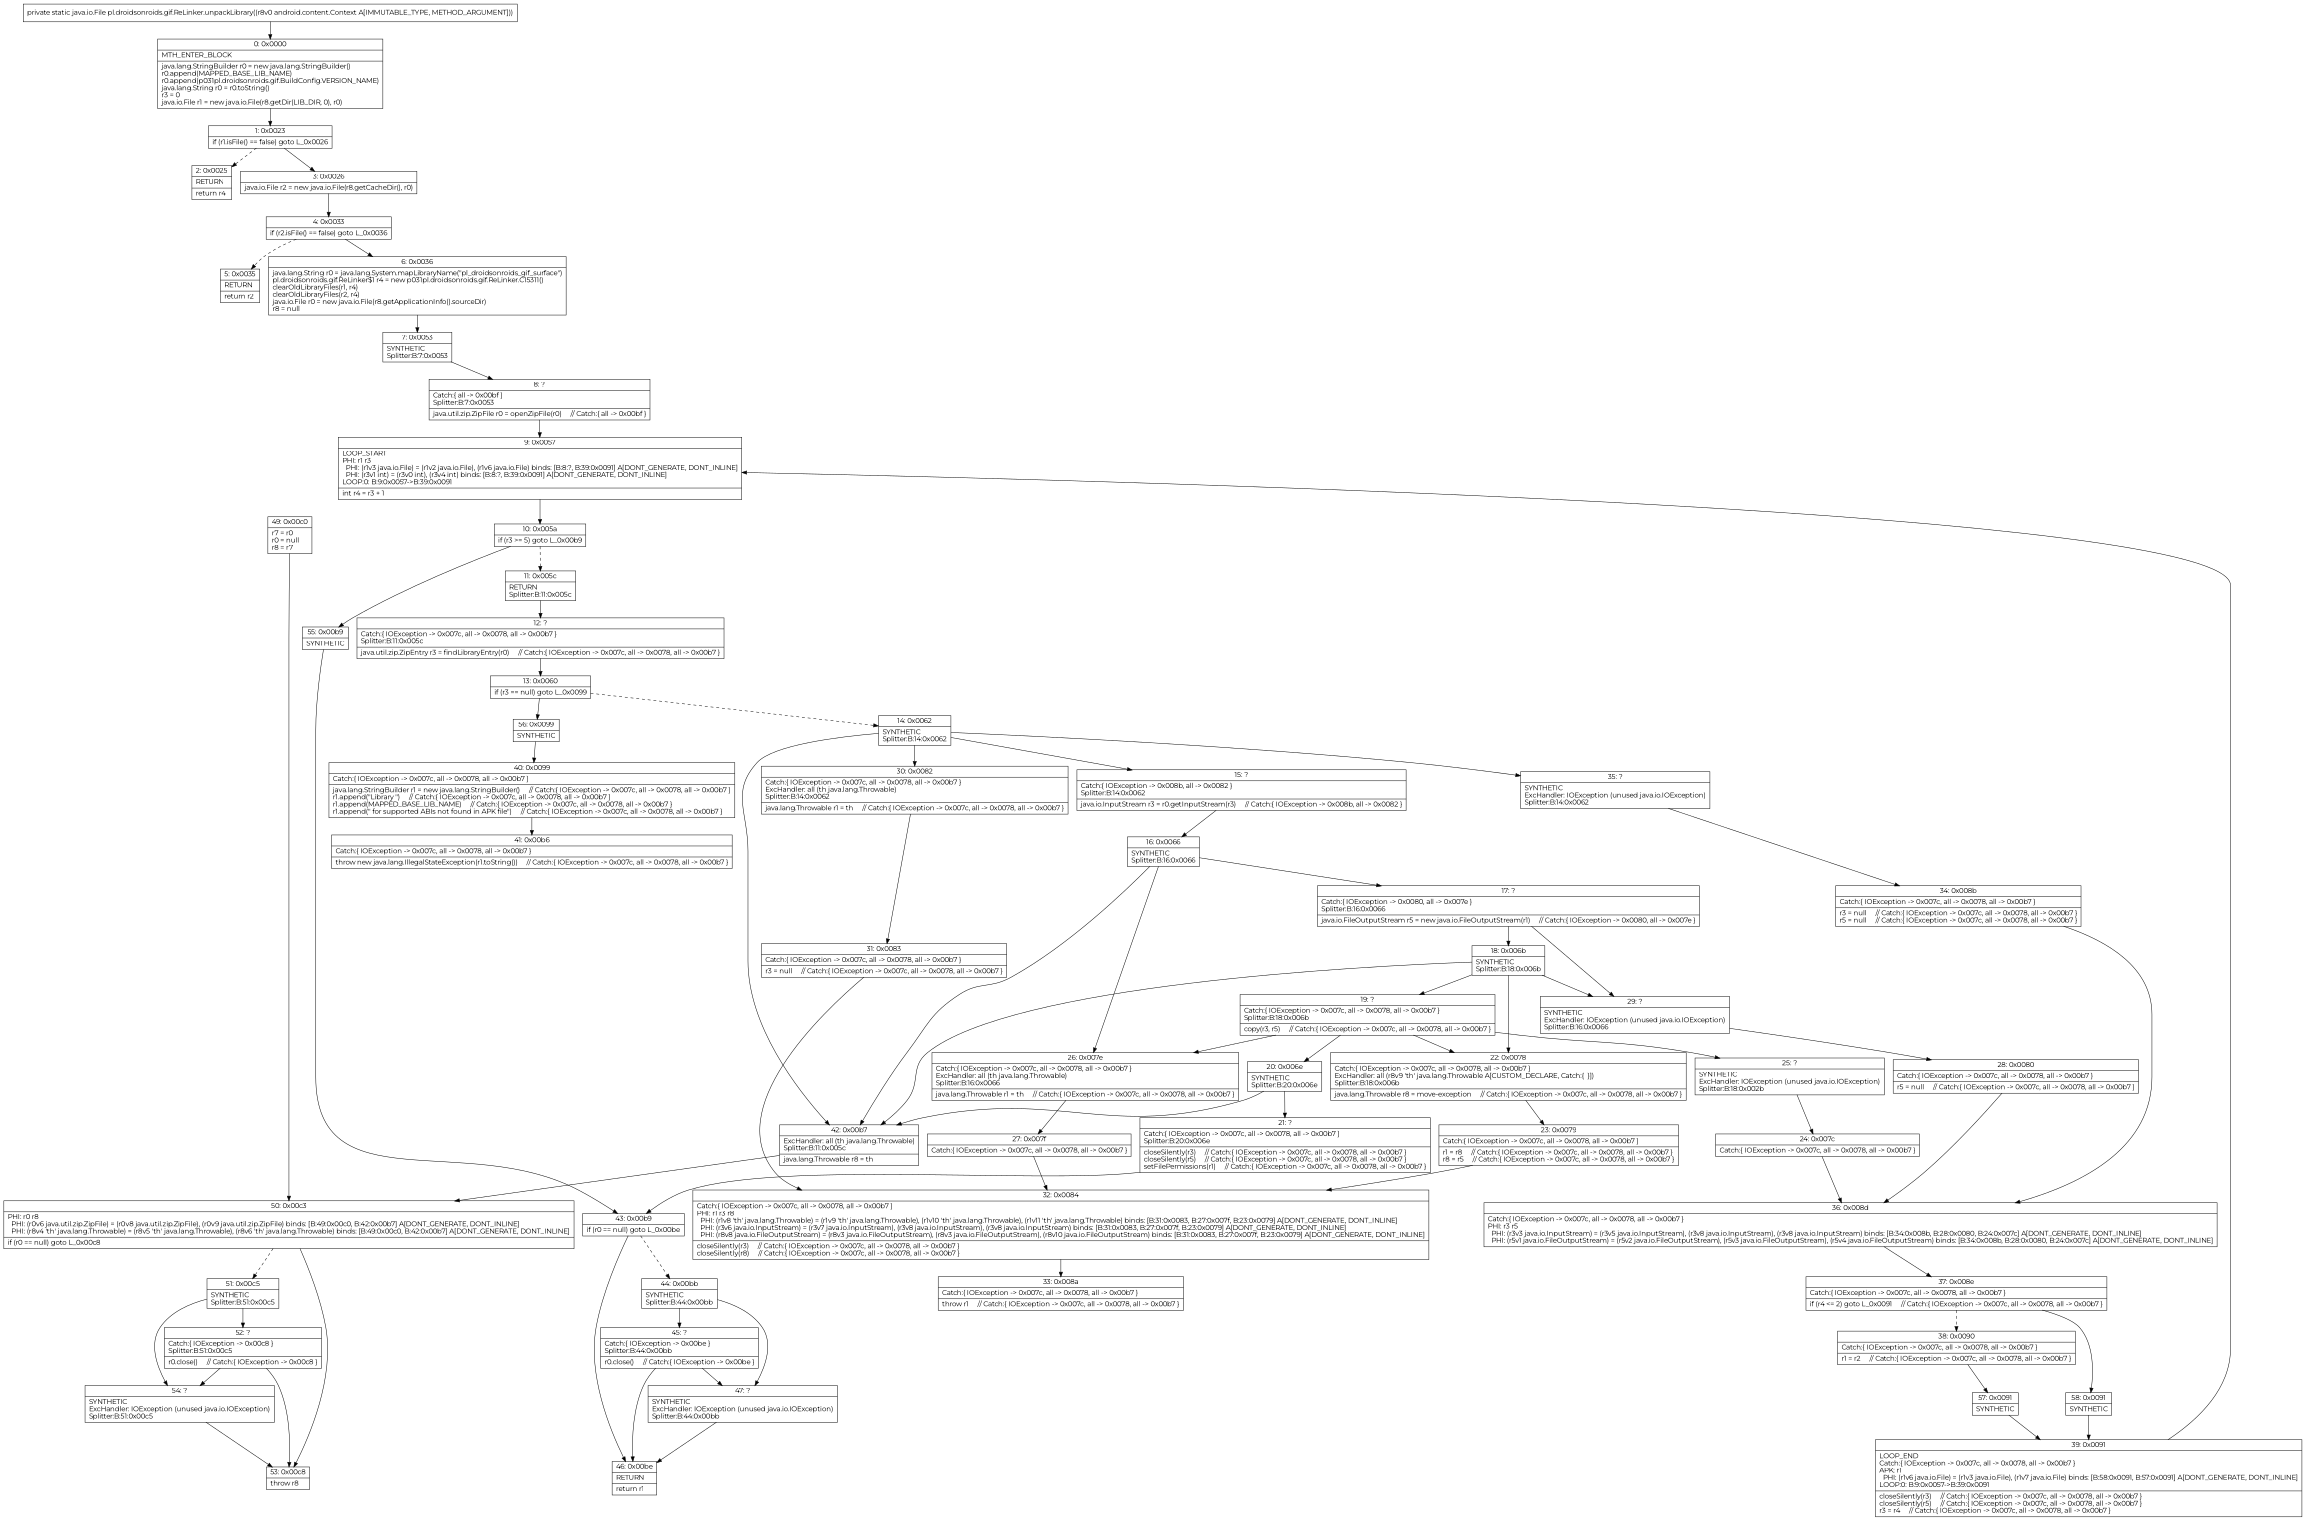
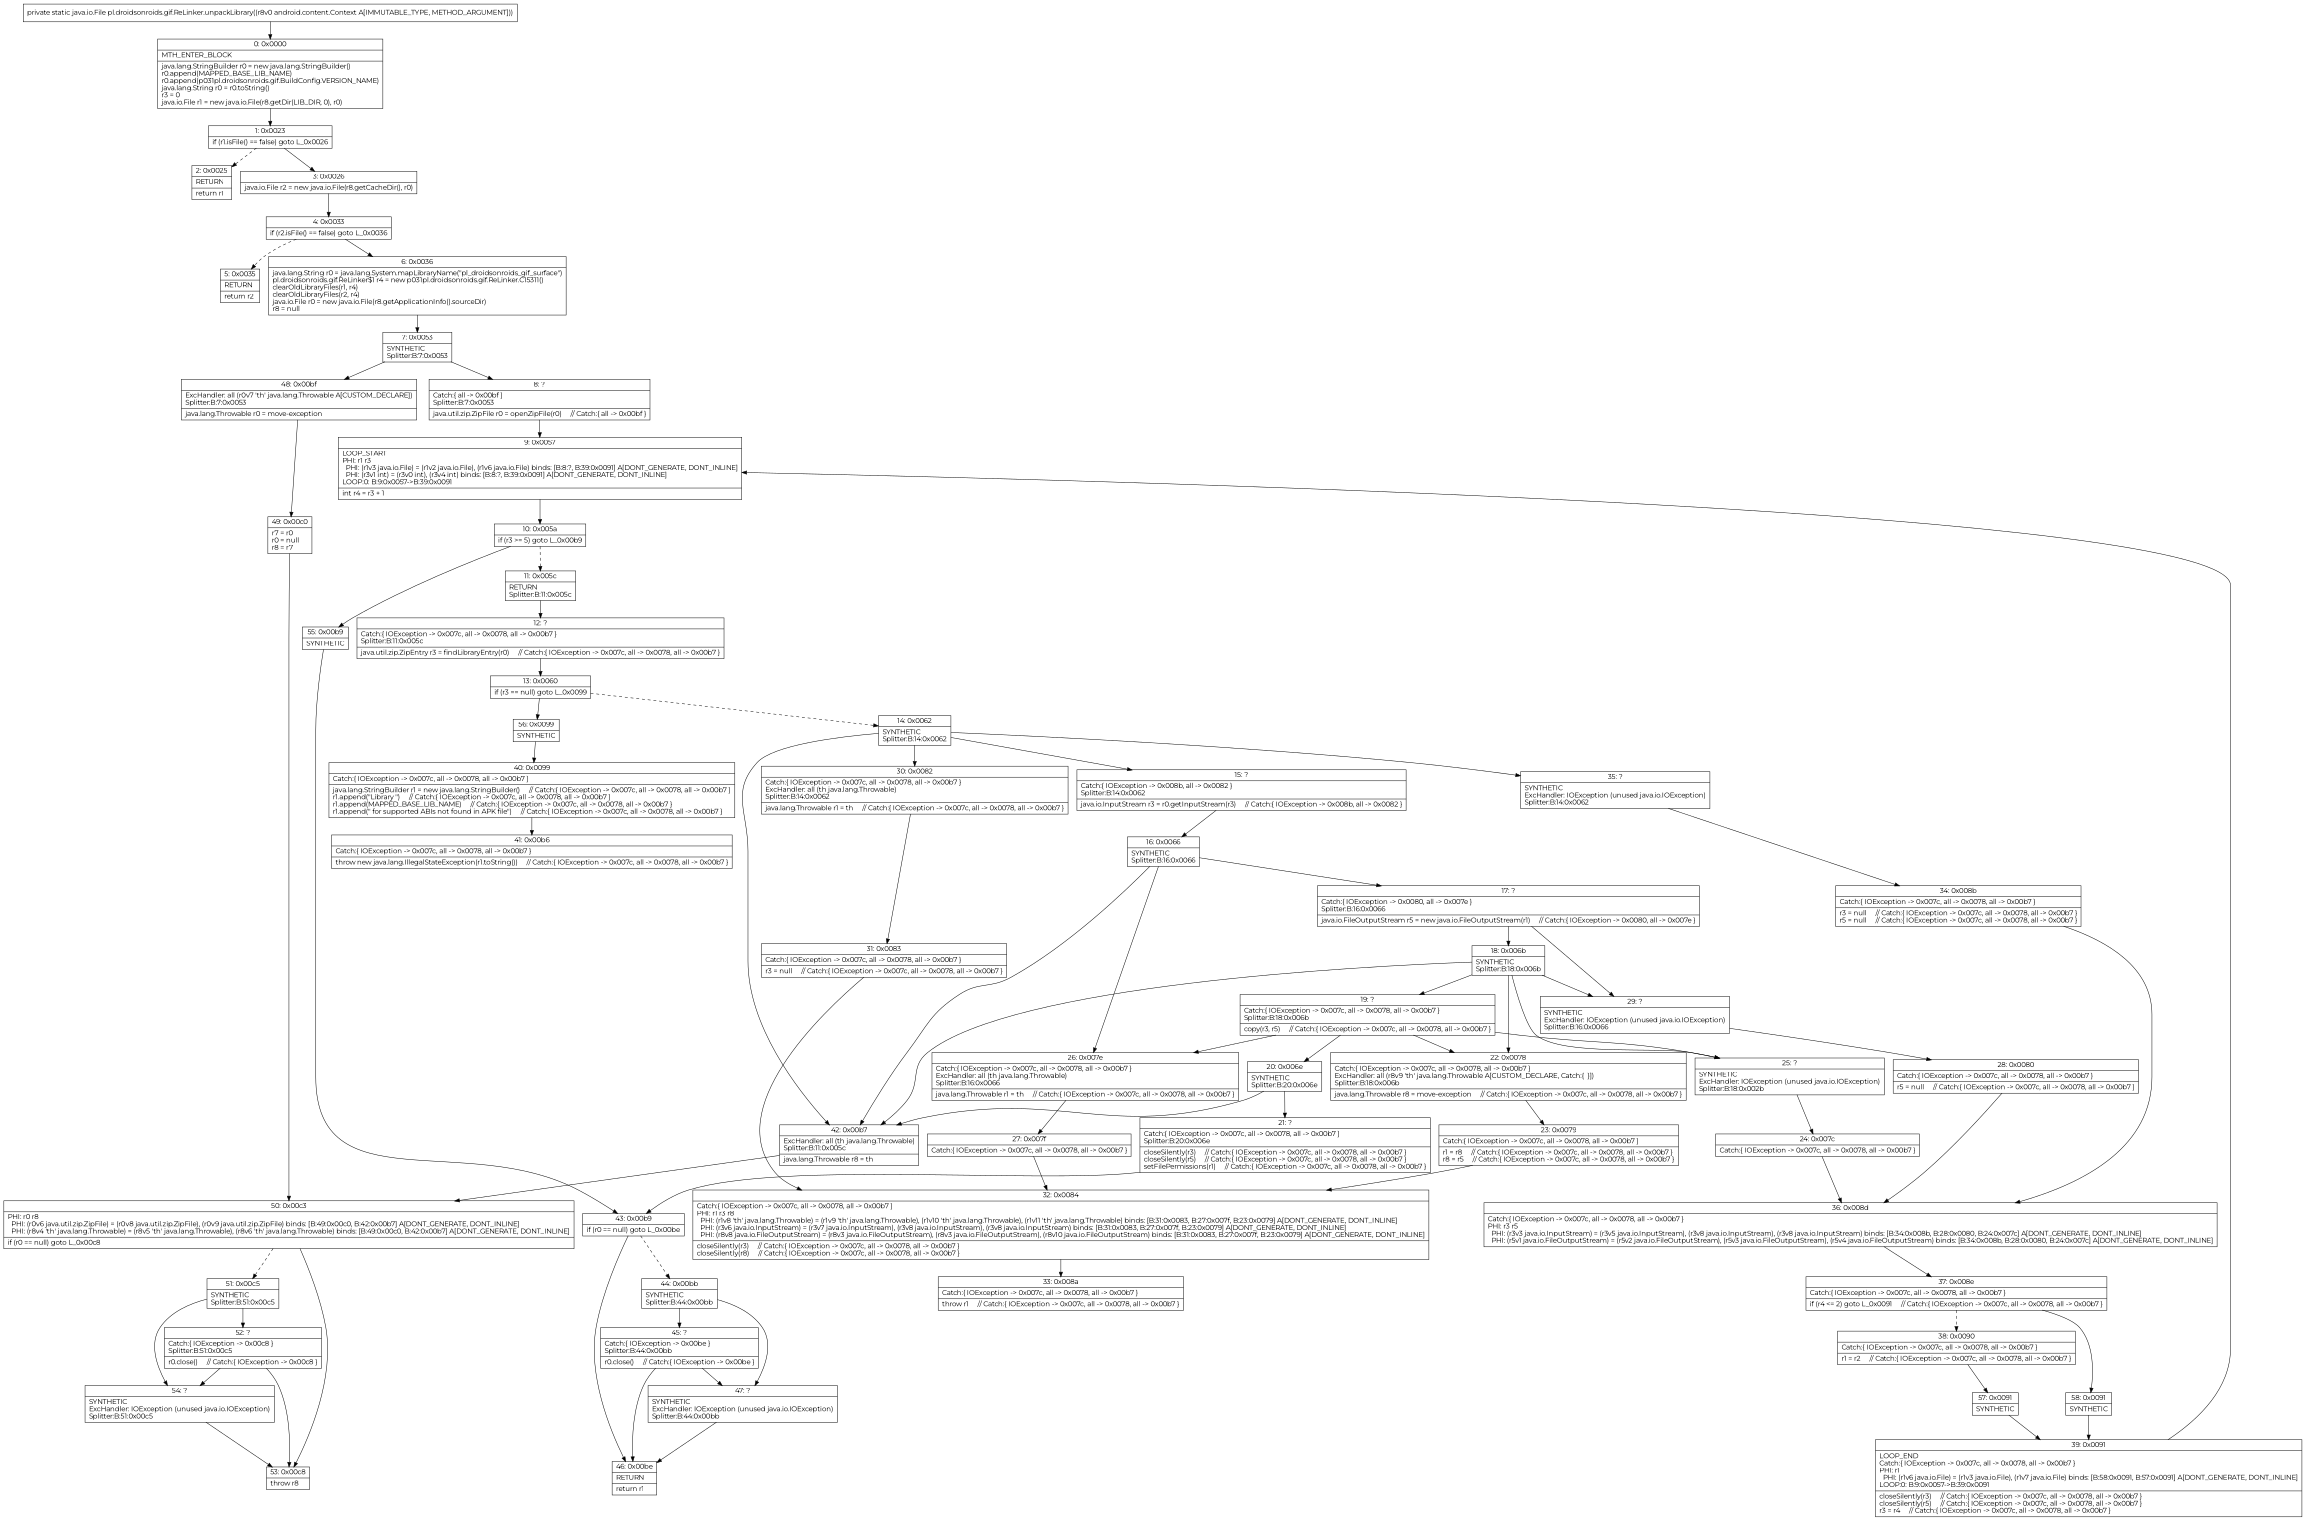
(211, 194) -> (210, 194)
none -> (299, 400)
none -> (1592, 1049)
(1892, 1471) -> (1891, 1471)
